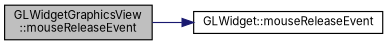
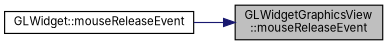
(167, 22) -> (209, 22)
